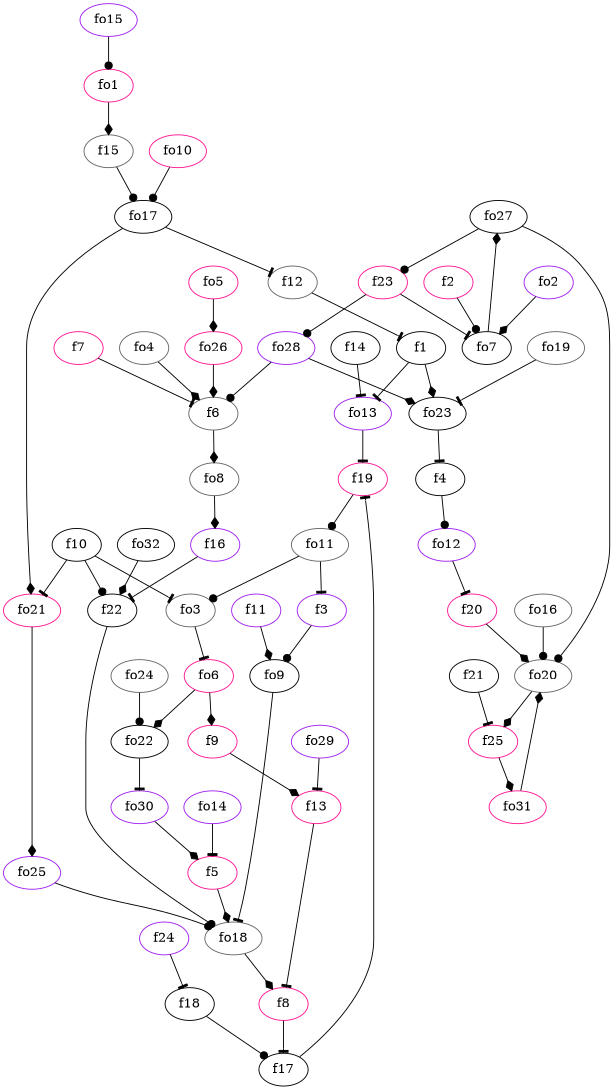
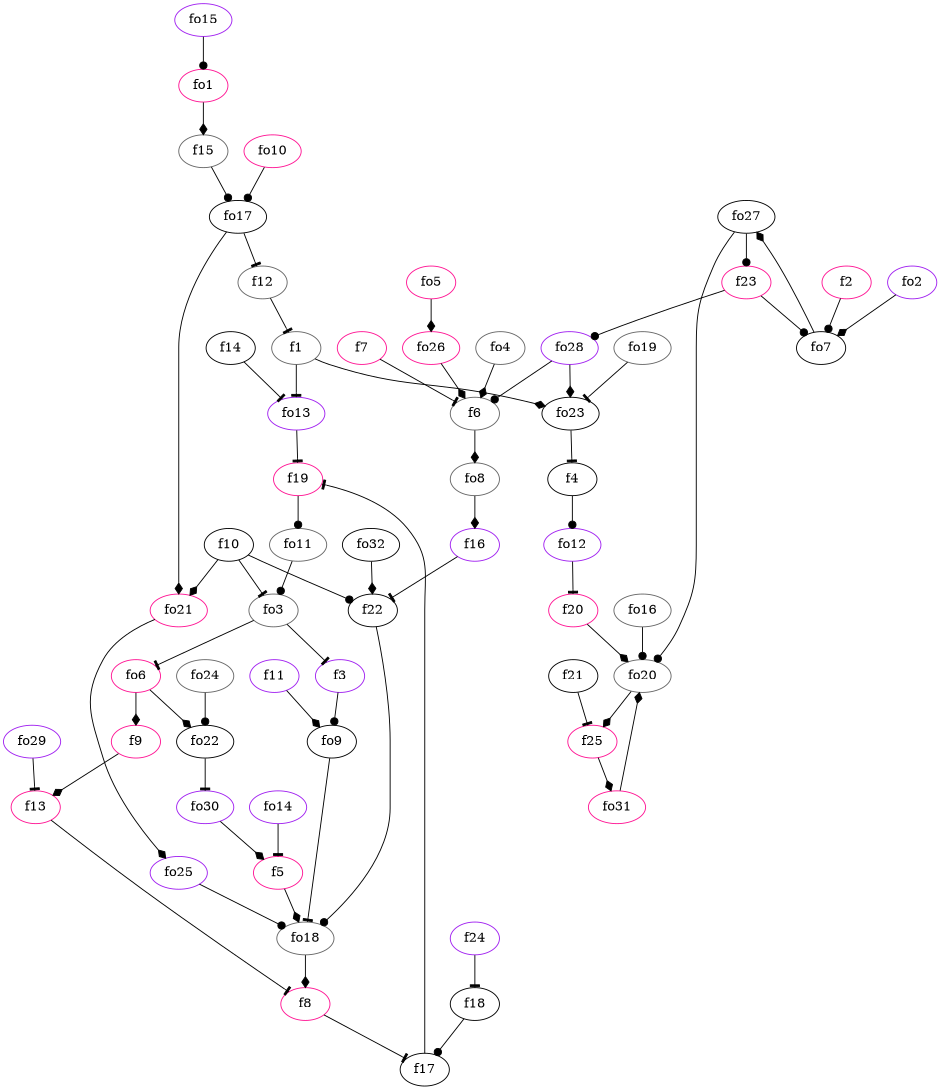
(433, 314) -> (781, 313)
(421, 348) -> (296, 348)
(321, 575) -> (305, 642)
(56, 576) -> (207, 573)
